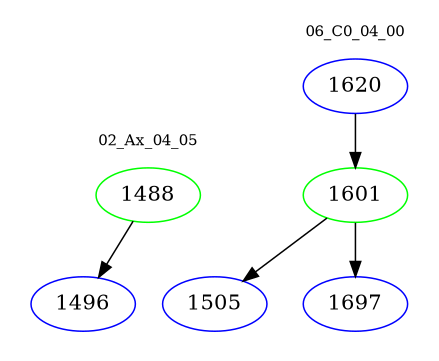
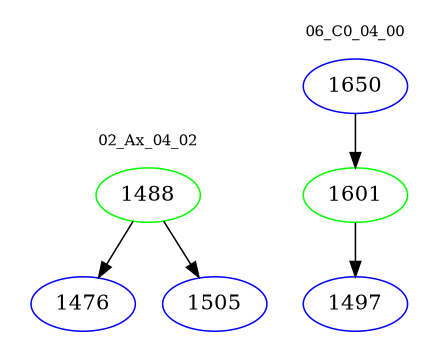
(355, 86) -> (355, 86)
(148, 141) -> (148, 141)
(300, 238) -> (177, 243)
(83, 304) -> (83, 304)
(355, 304) -> (355, 304)
